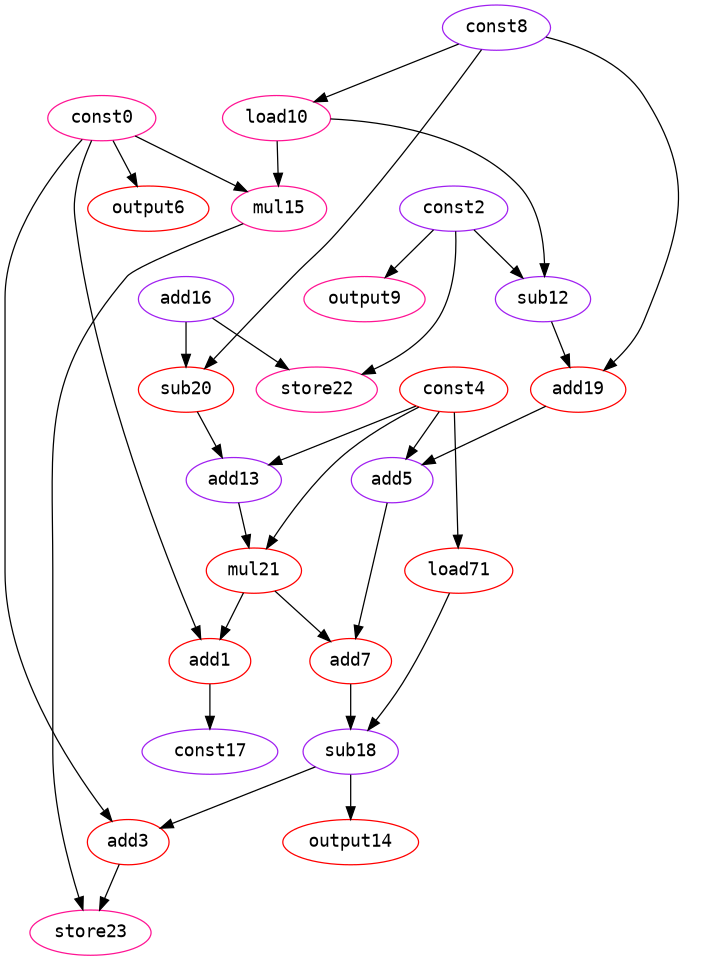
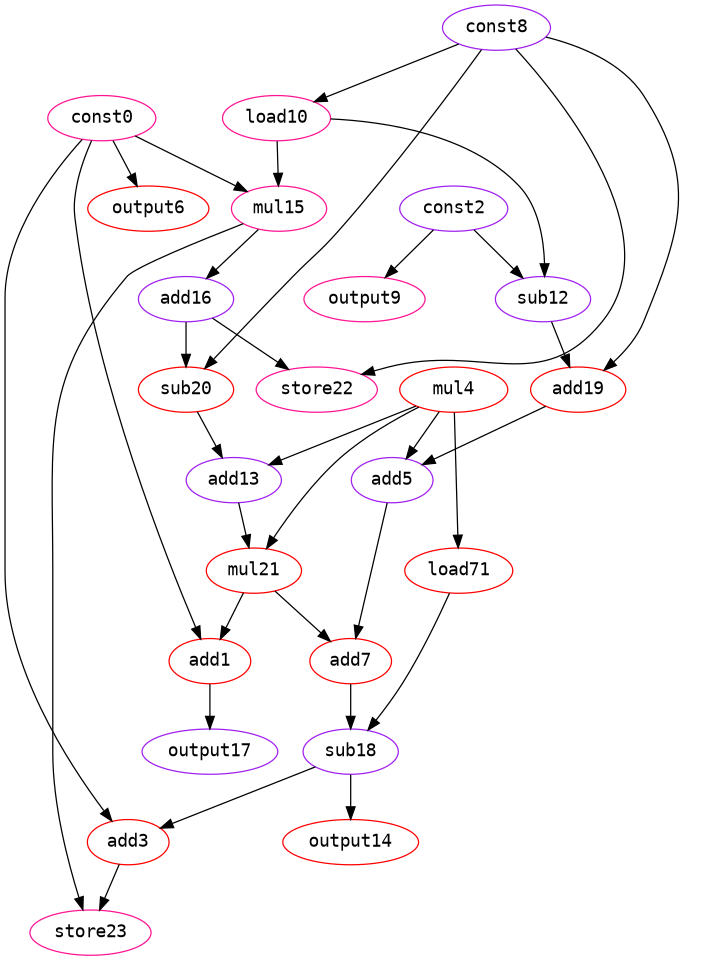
none -> (237, 250)
(440, 315) -> (618, 292)
(454, 390) -> (454, 390)
(210, 752) -> (210, 752)
